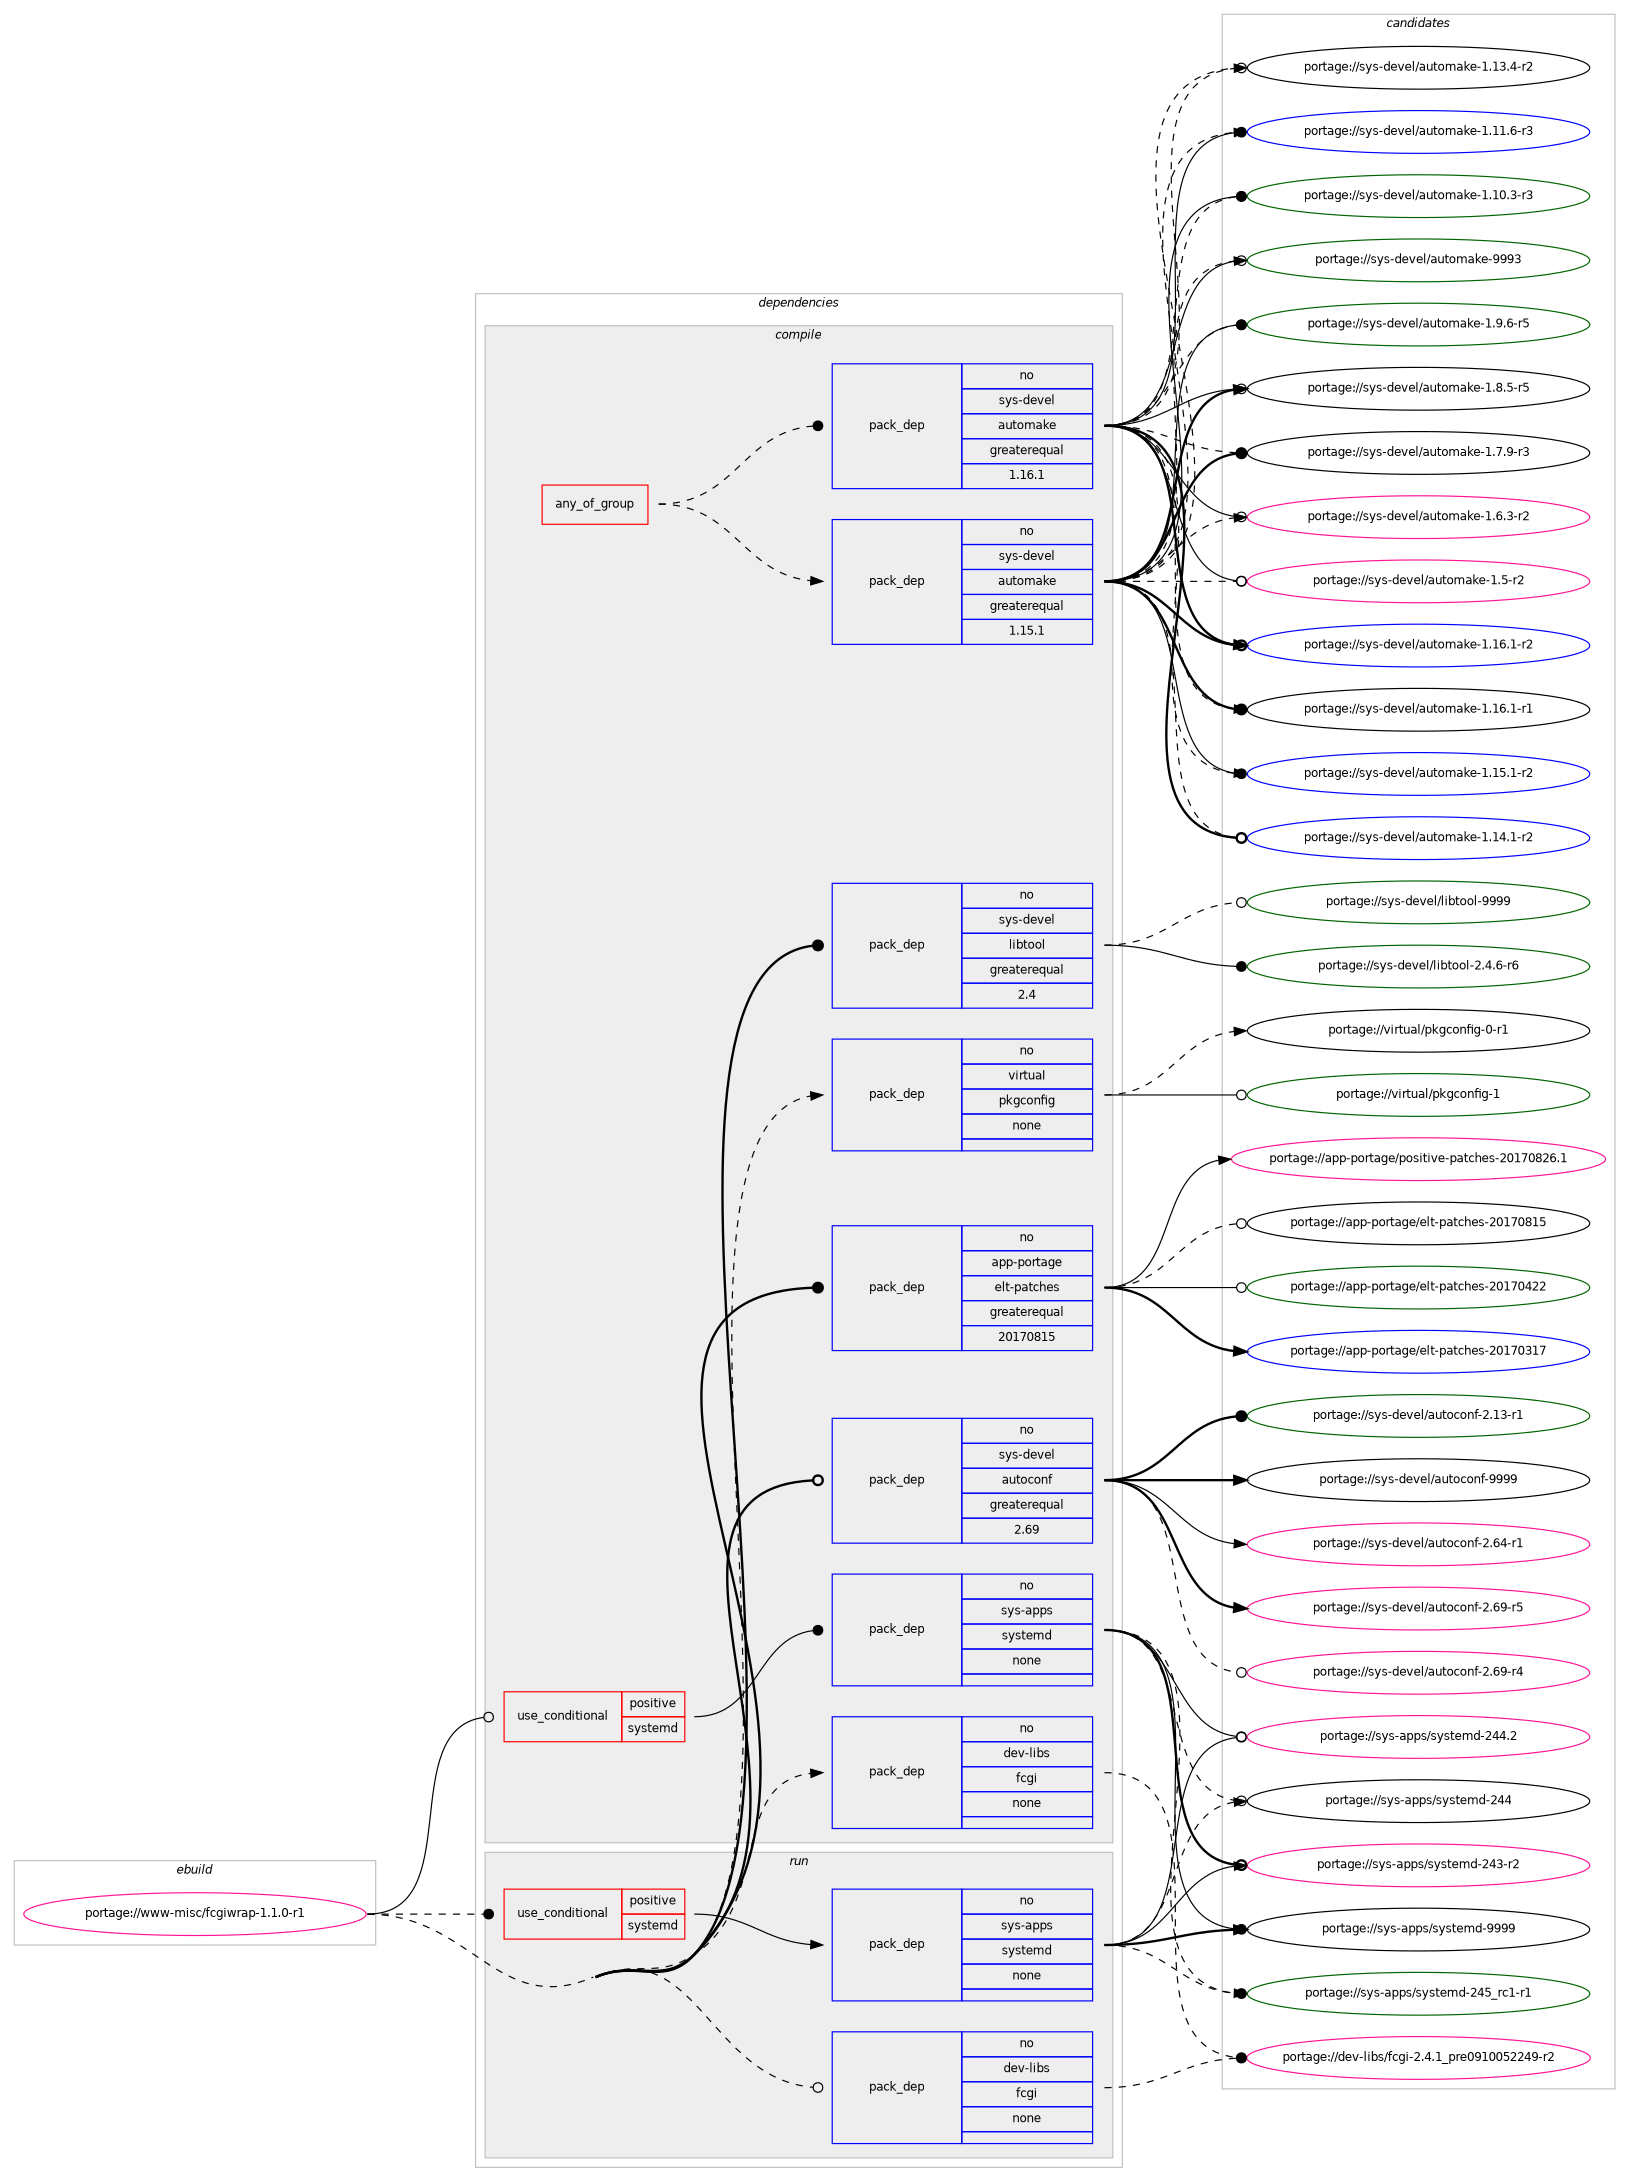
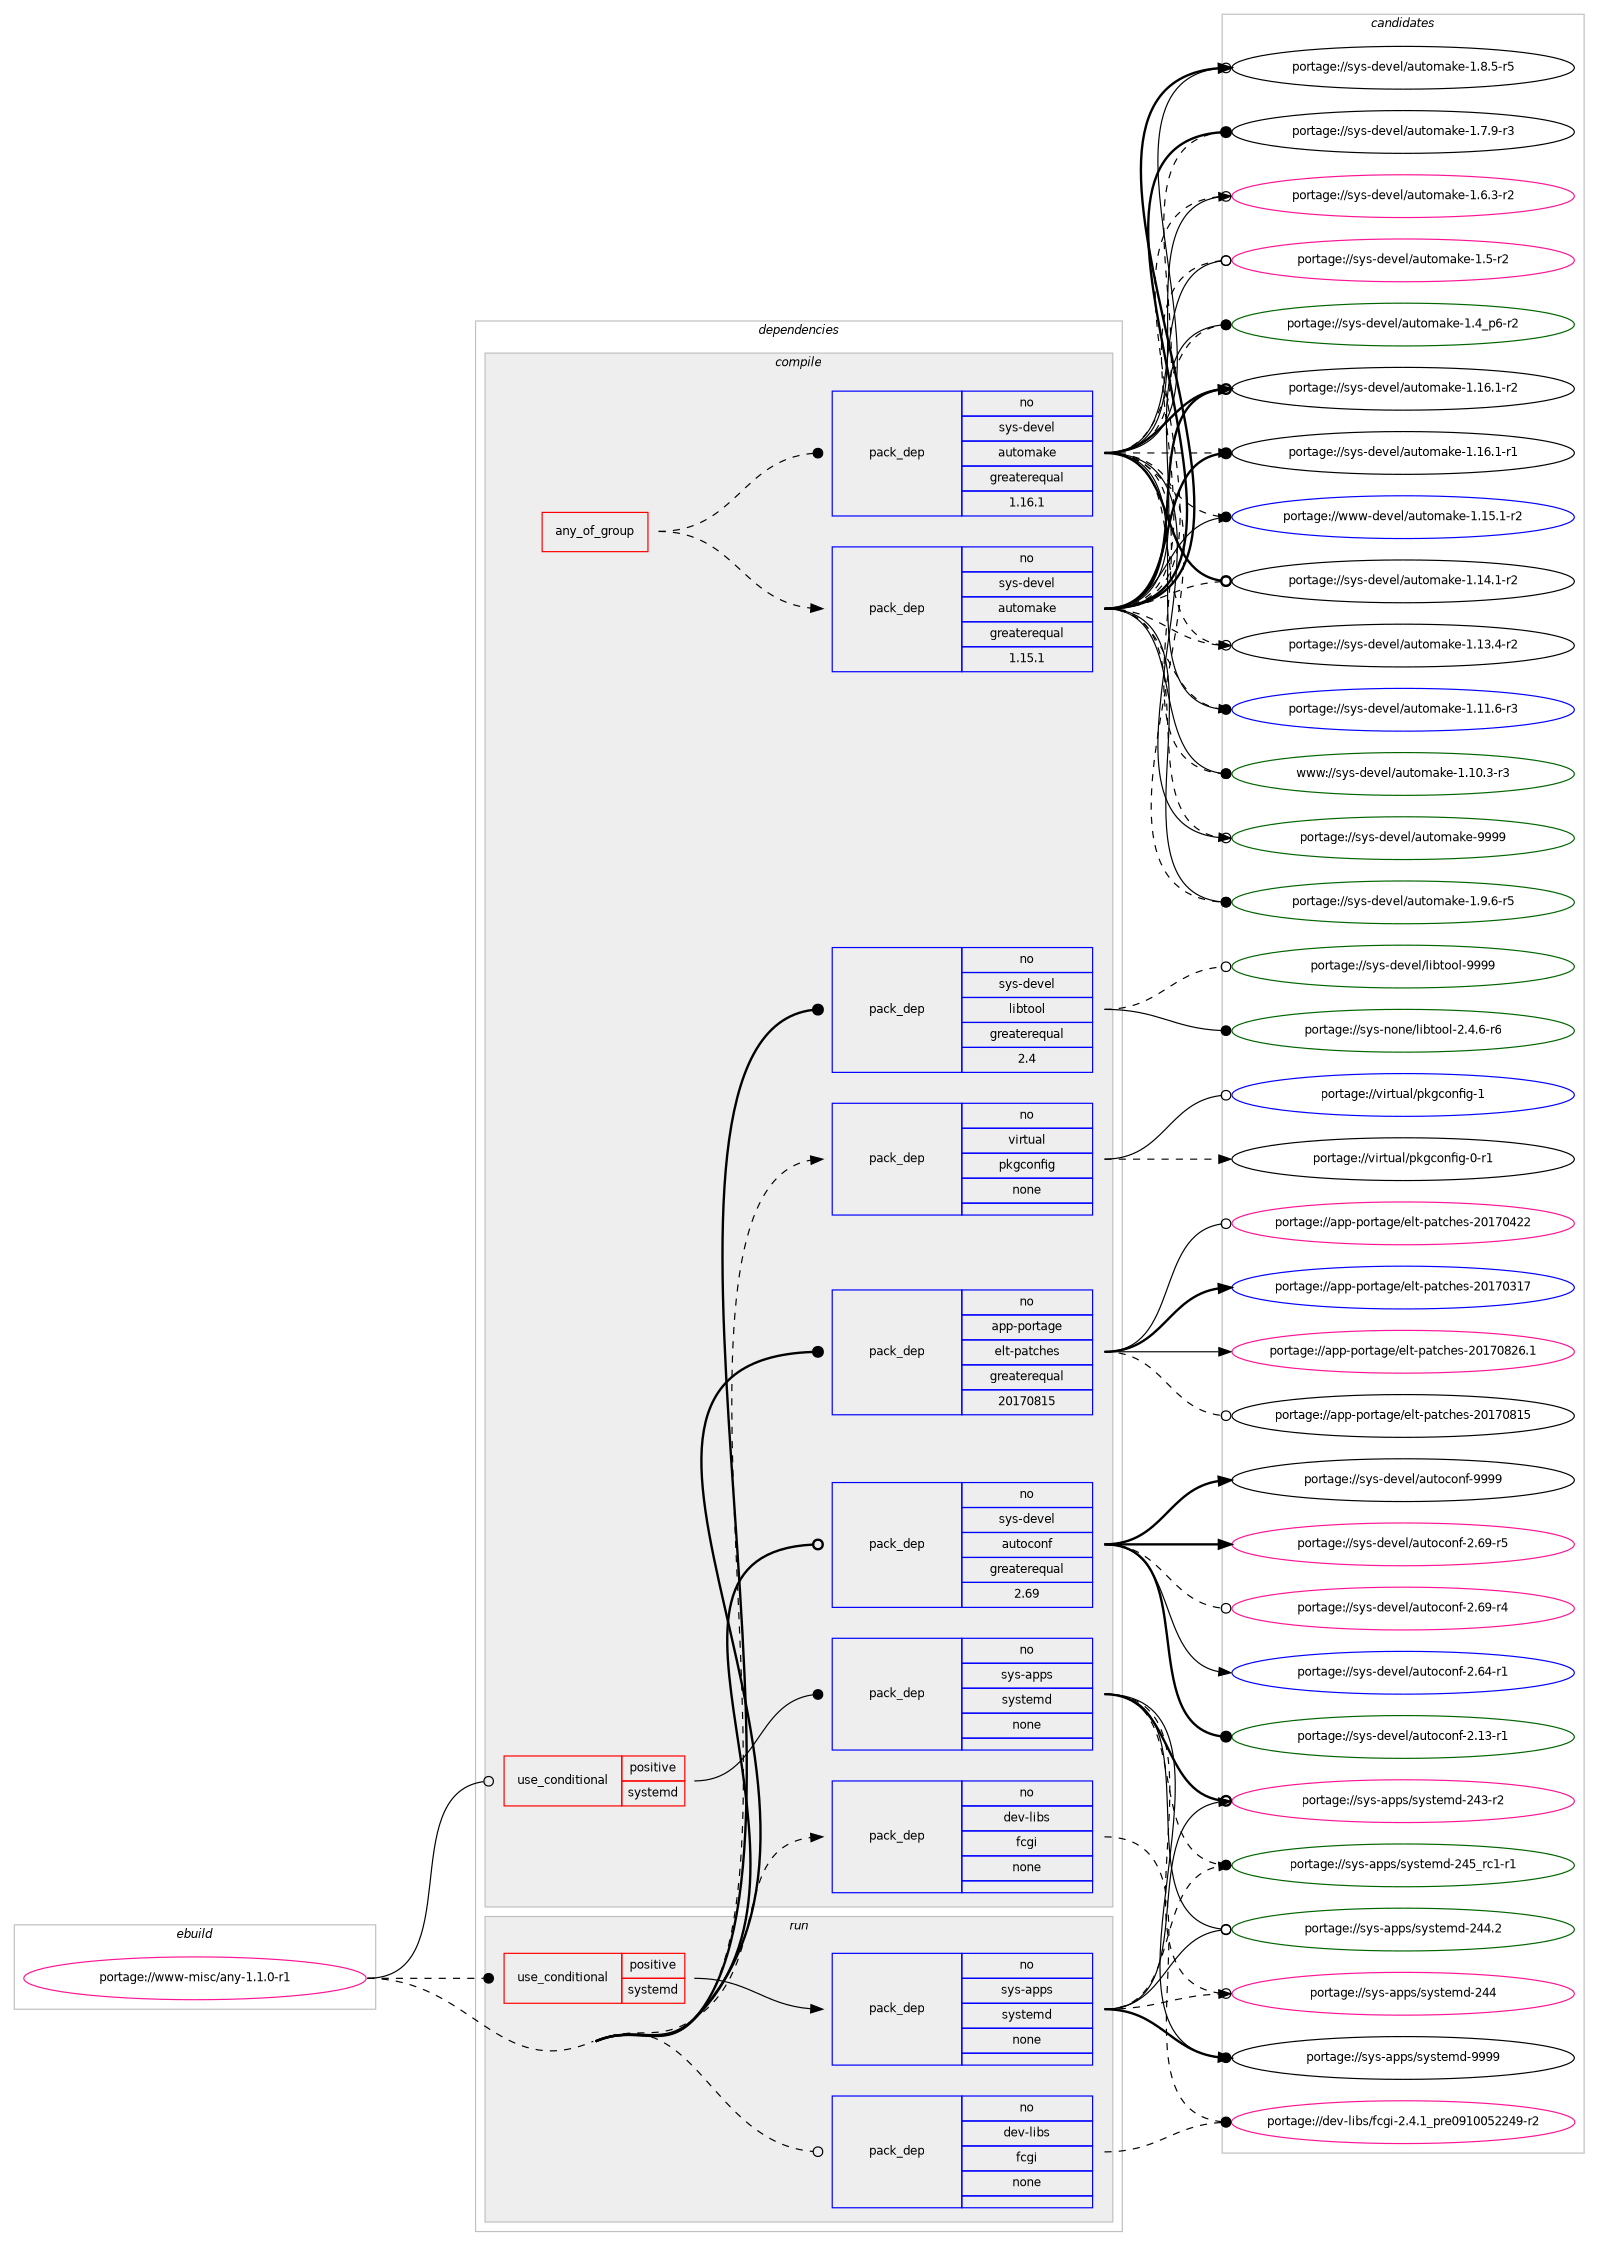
(1419, 196) -> (1403, 774)
(1419, 260) -> (1403, 838)
none -> (1403, 325)
(1419, 646) -> (1403, 389)
(1419, 774) -> (1403, 517)
(1419, 838) -> (1403, 581)
(1419, 967) -> (1403, 1031)
(1419, 1095) -> (1403, 1095)
(1419, 1159) -> (1403, 1352)
(1419, 1288) -> (1403, 1223)
(1419, 1544) -> (1403, 1673)
(1419, 1737) -> (1403, 1930)
(1419, 1801) -> (1403, 1994)
(195, 1914) -> (195, 1978)
